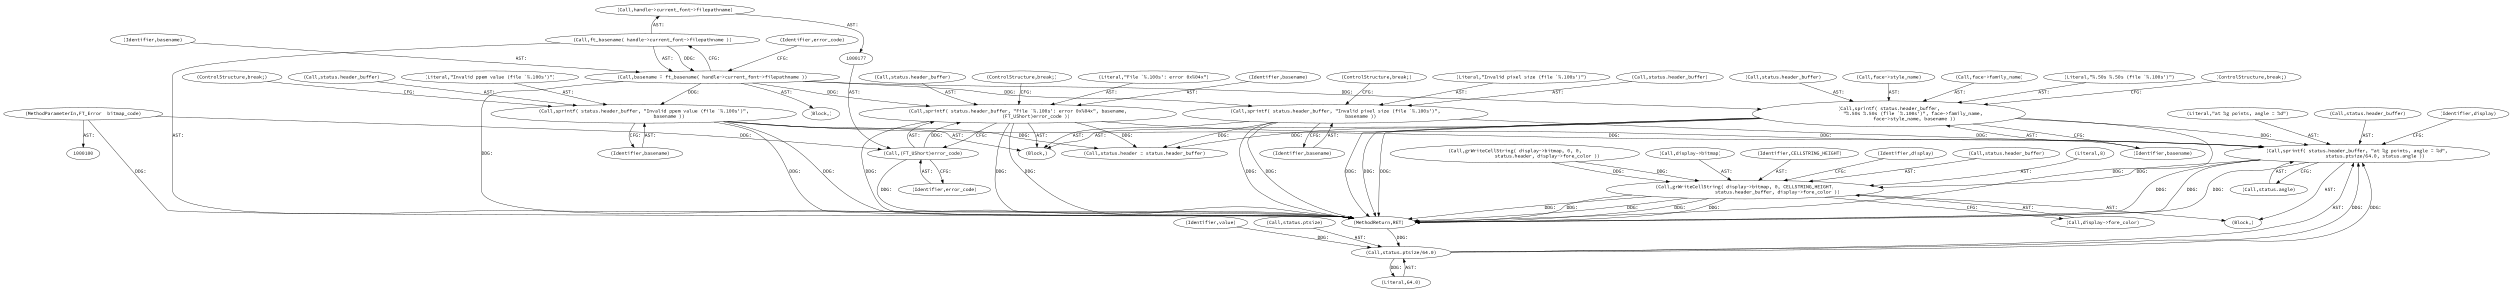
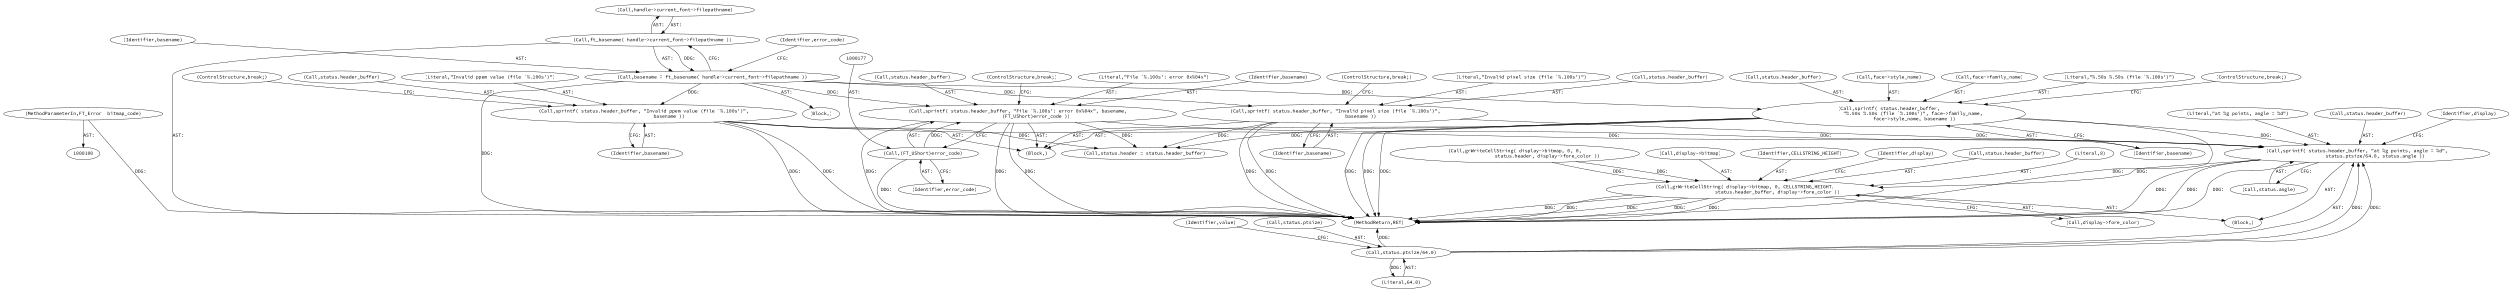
(808, 21) -> (669, 24)
(517, 128) -> none
(1394, 235) -> (1379, 241)
(1325, 238) -> (1325, 238)
